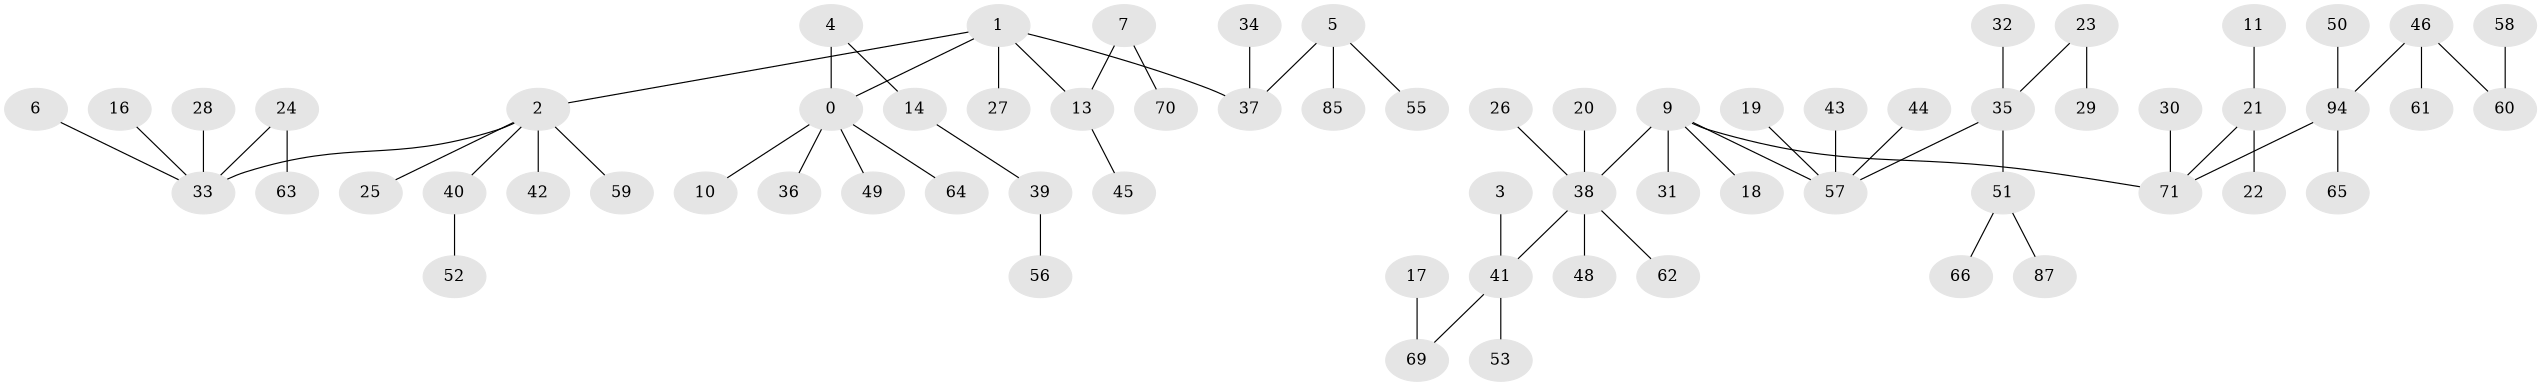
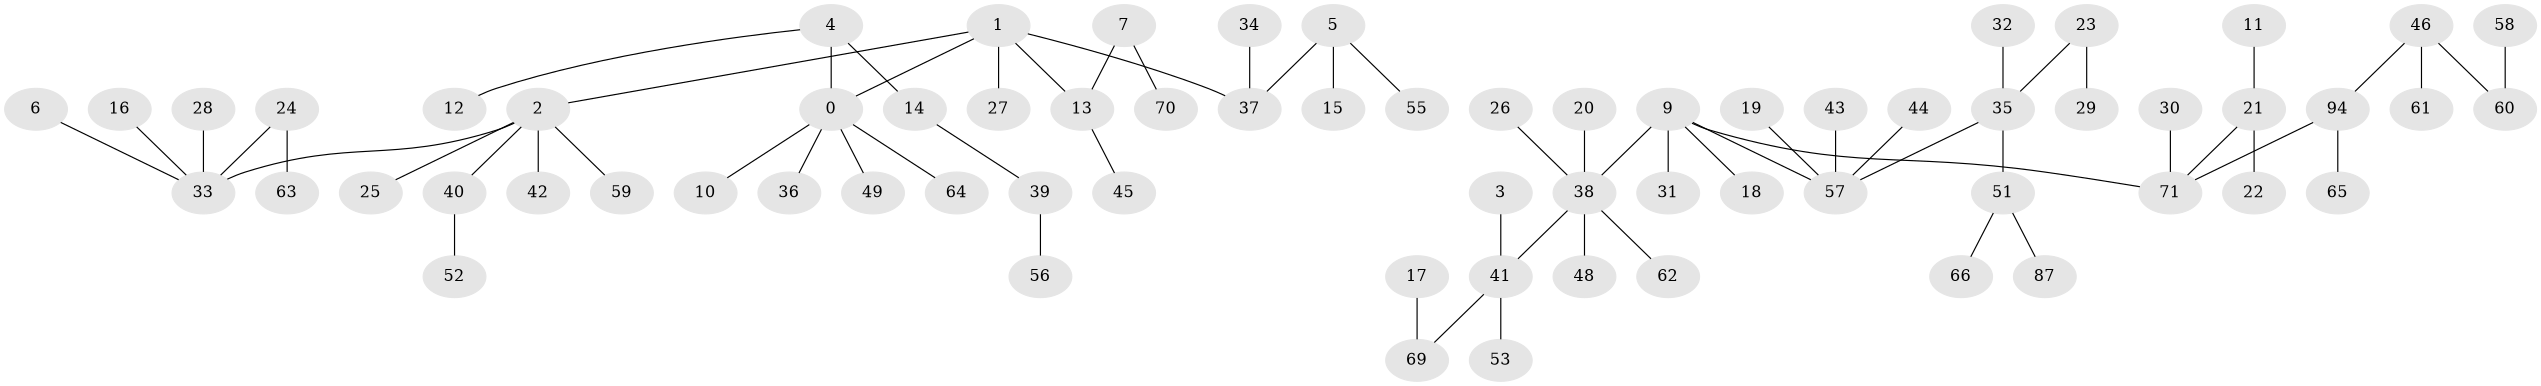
(2338, 26) -> none
none -> (455, 109)
(1333, 109) -> (1333, 109)
